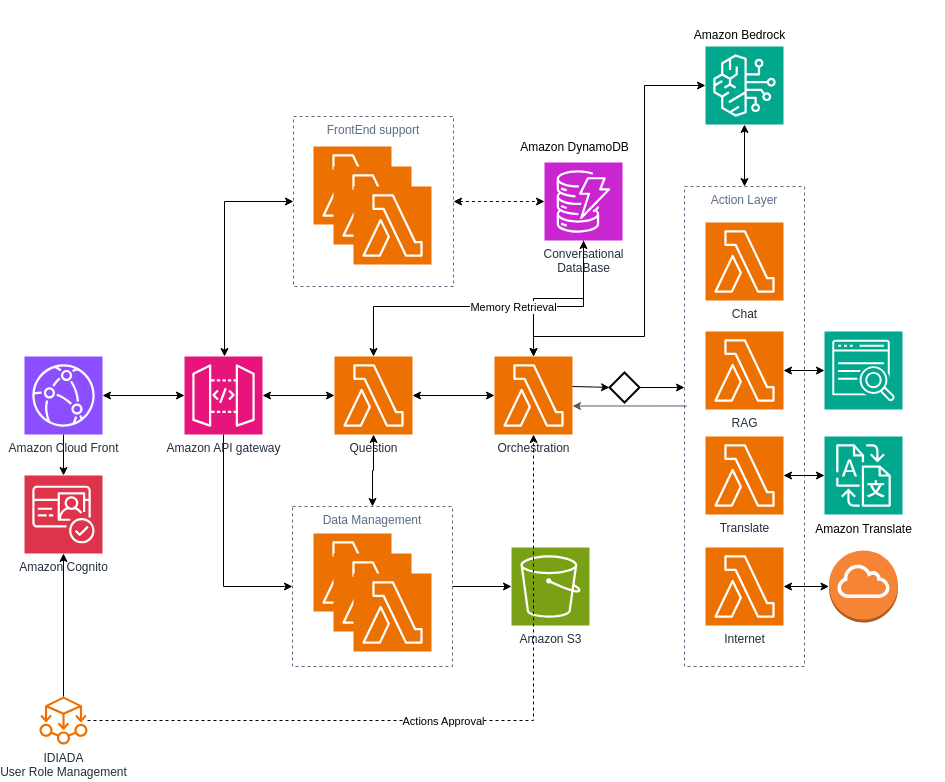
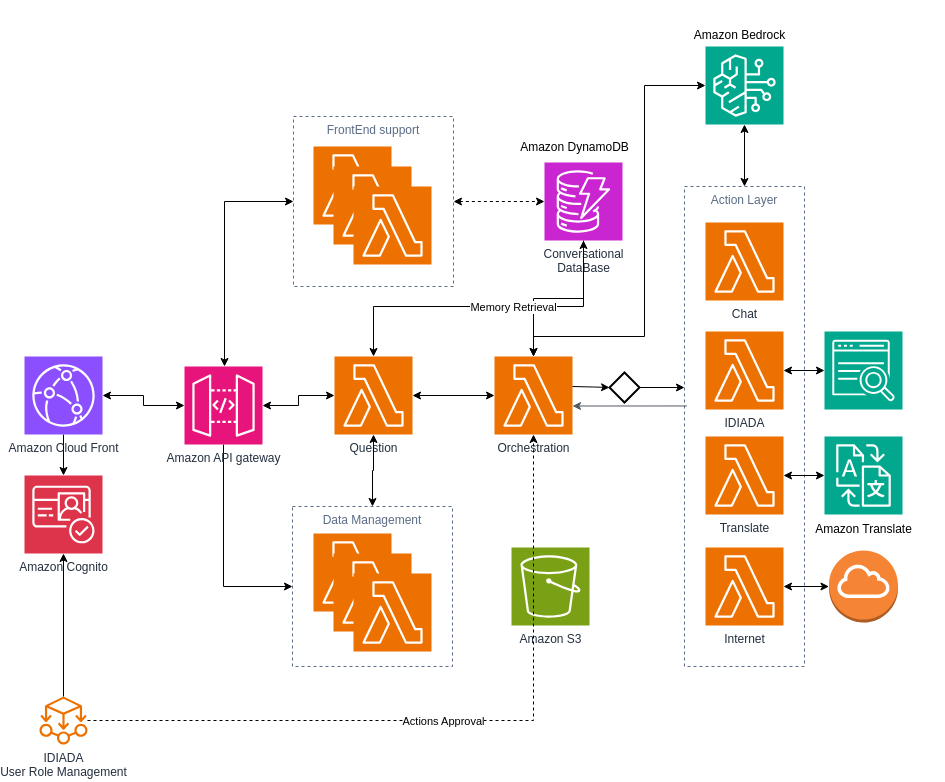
(224, 396) -> (224, 406)
(745, 424) -> (745, 424)
(479, 587) -> none
